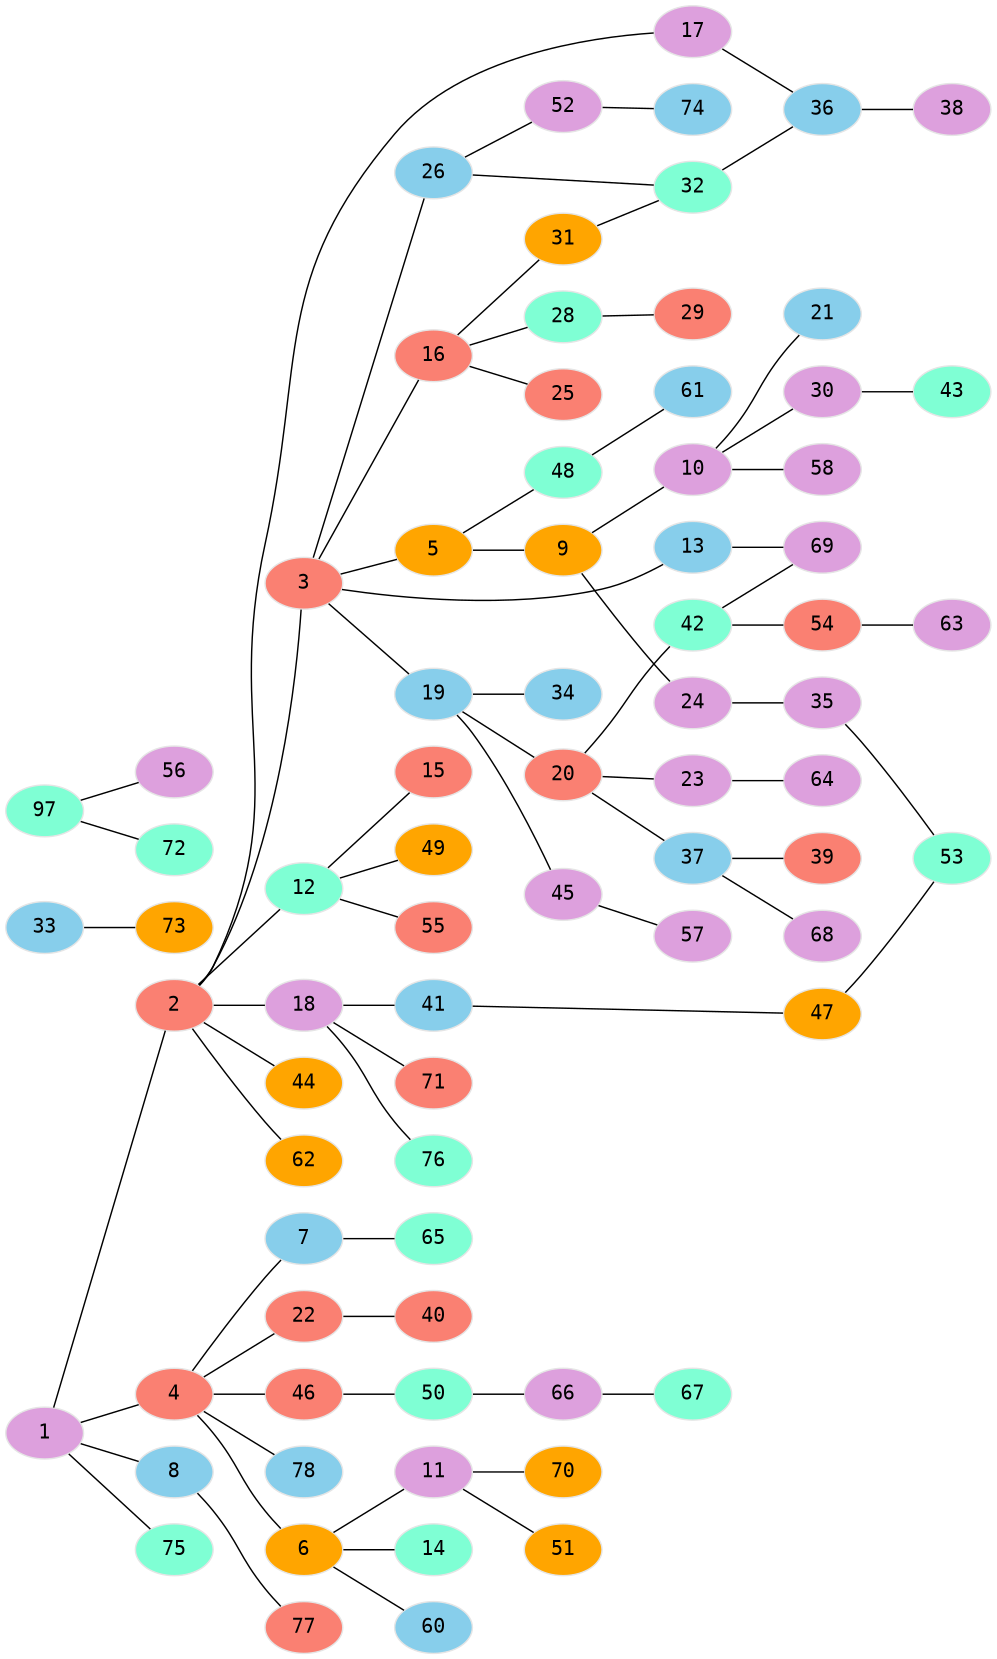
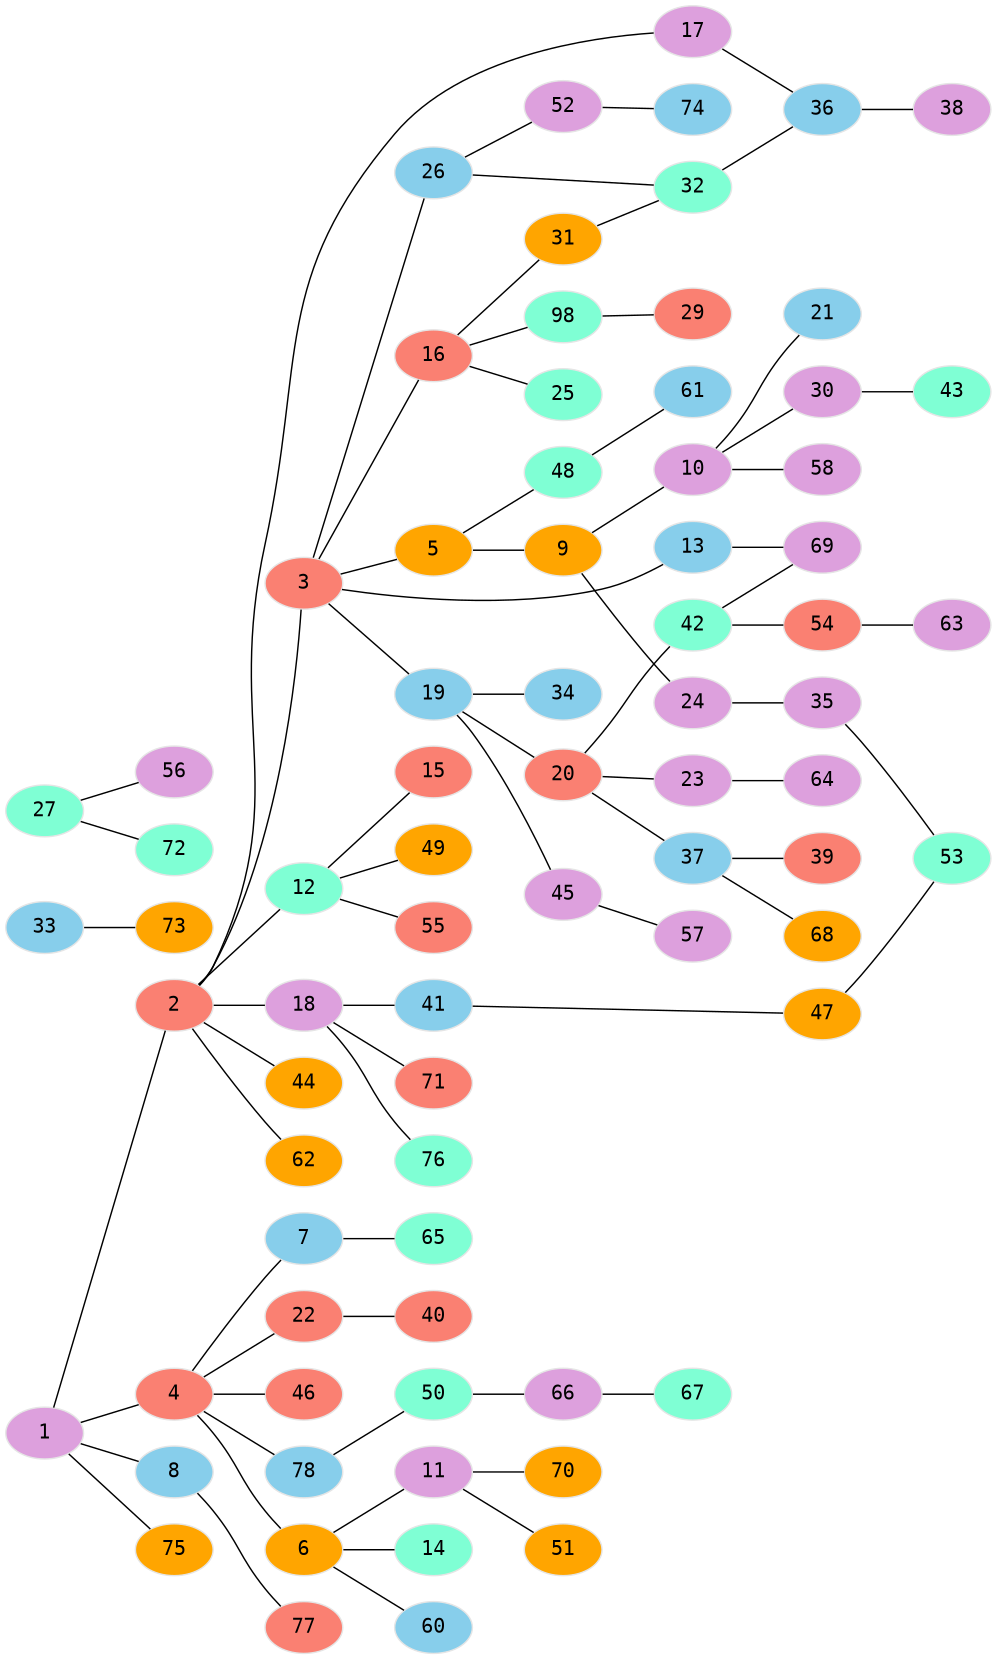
(563, 317) -> (563, 317)
(563, 395) -> (563, 395)
(45, 811) -> (45, 811)
(822, 936) -> (822, 936)
(369, 1394) -> (369, 1433)
(174, 1550) -> (174, 1550)
